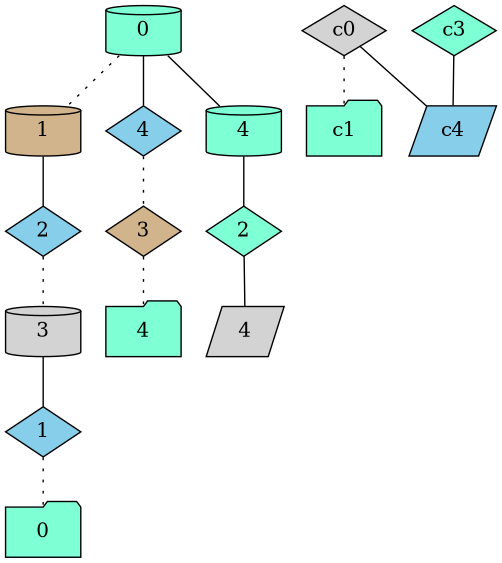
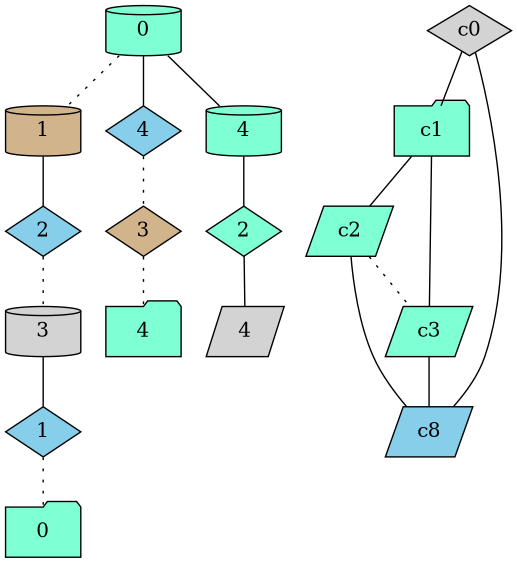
(454, 31) -> (429, 332)
(344, 81) -> (452, 79)
(453, 131) -> (429, 432)
none -> (350, 231)
none -> (430, 231)
